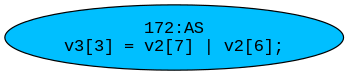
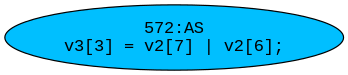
(174, 38) -> (174, 38)
